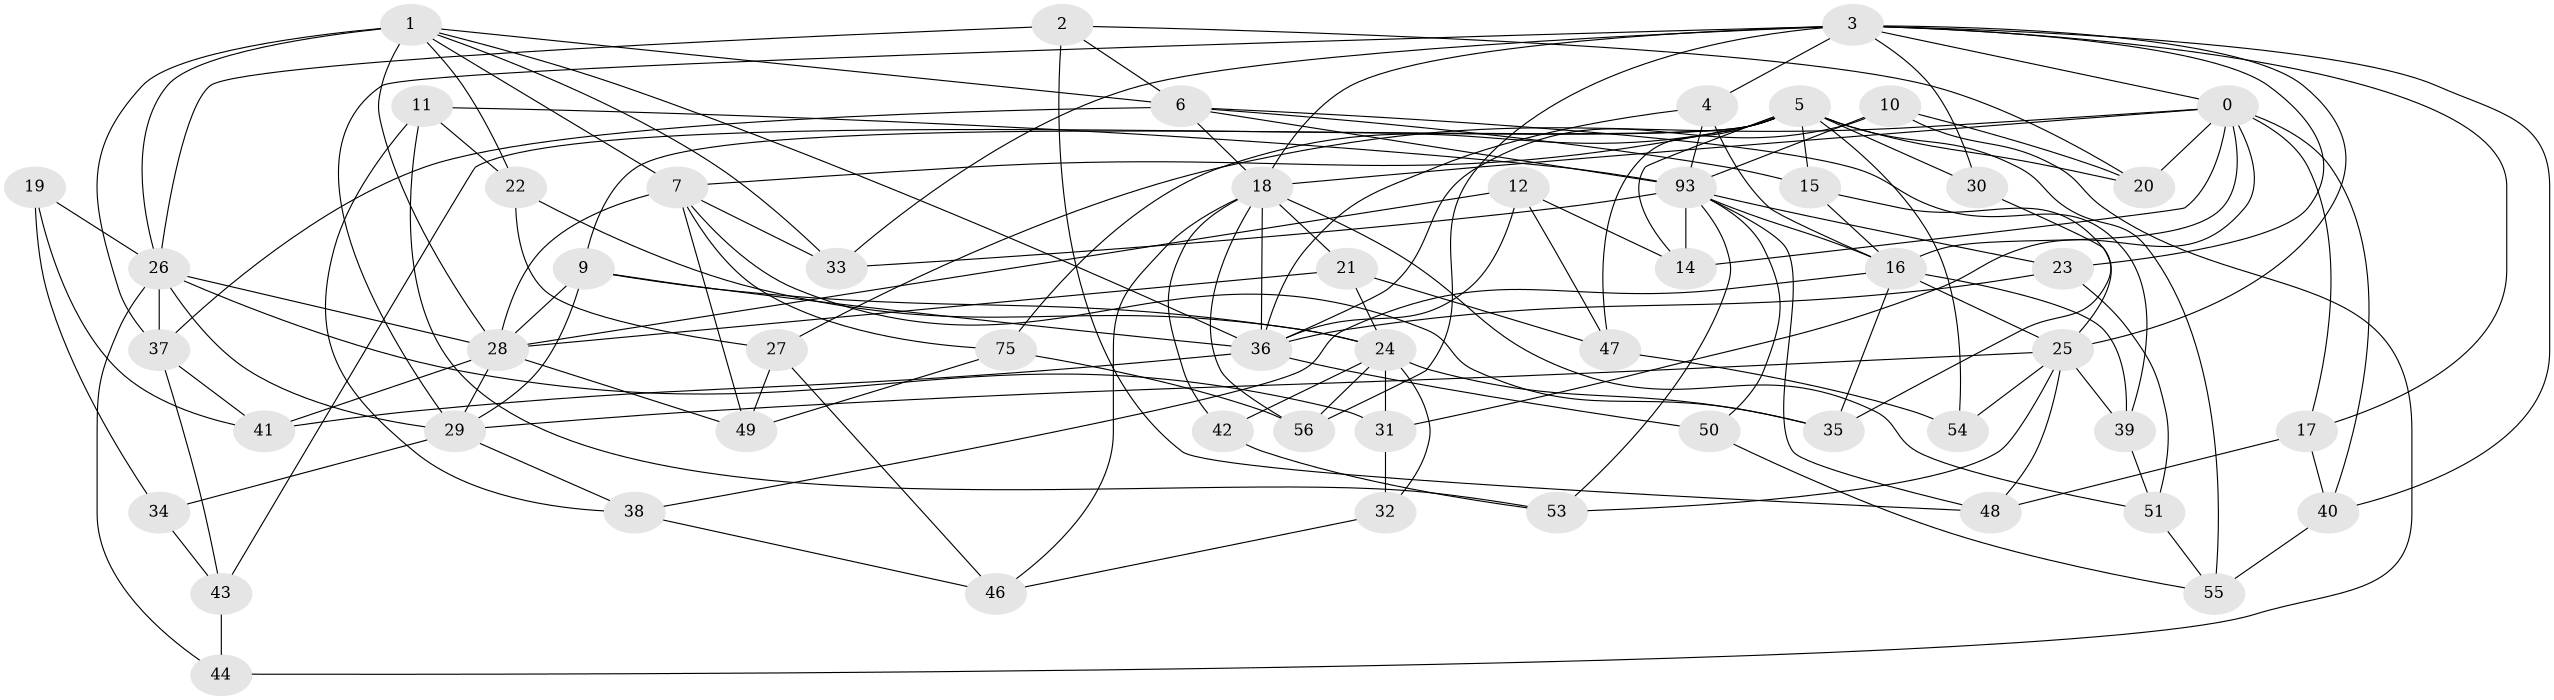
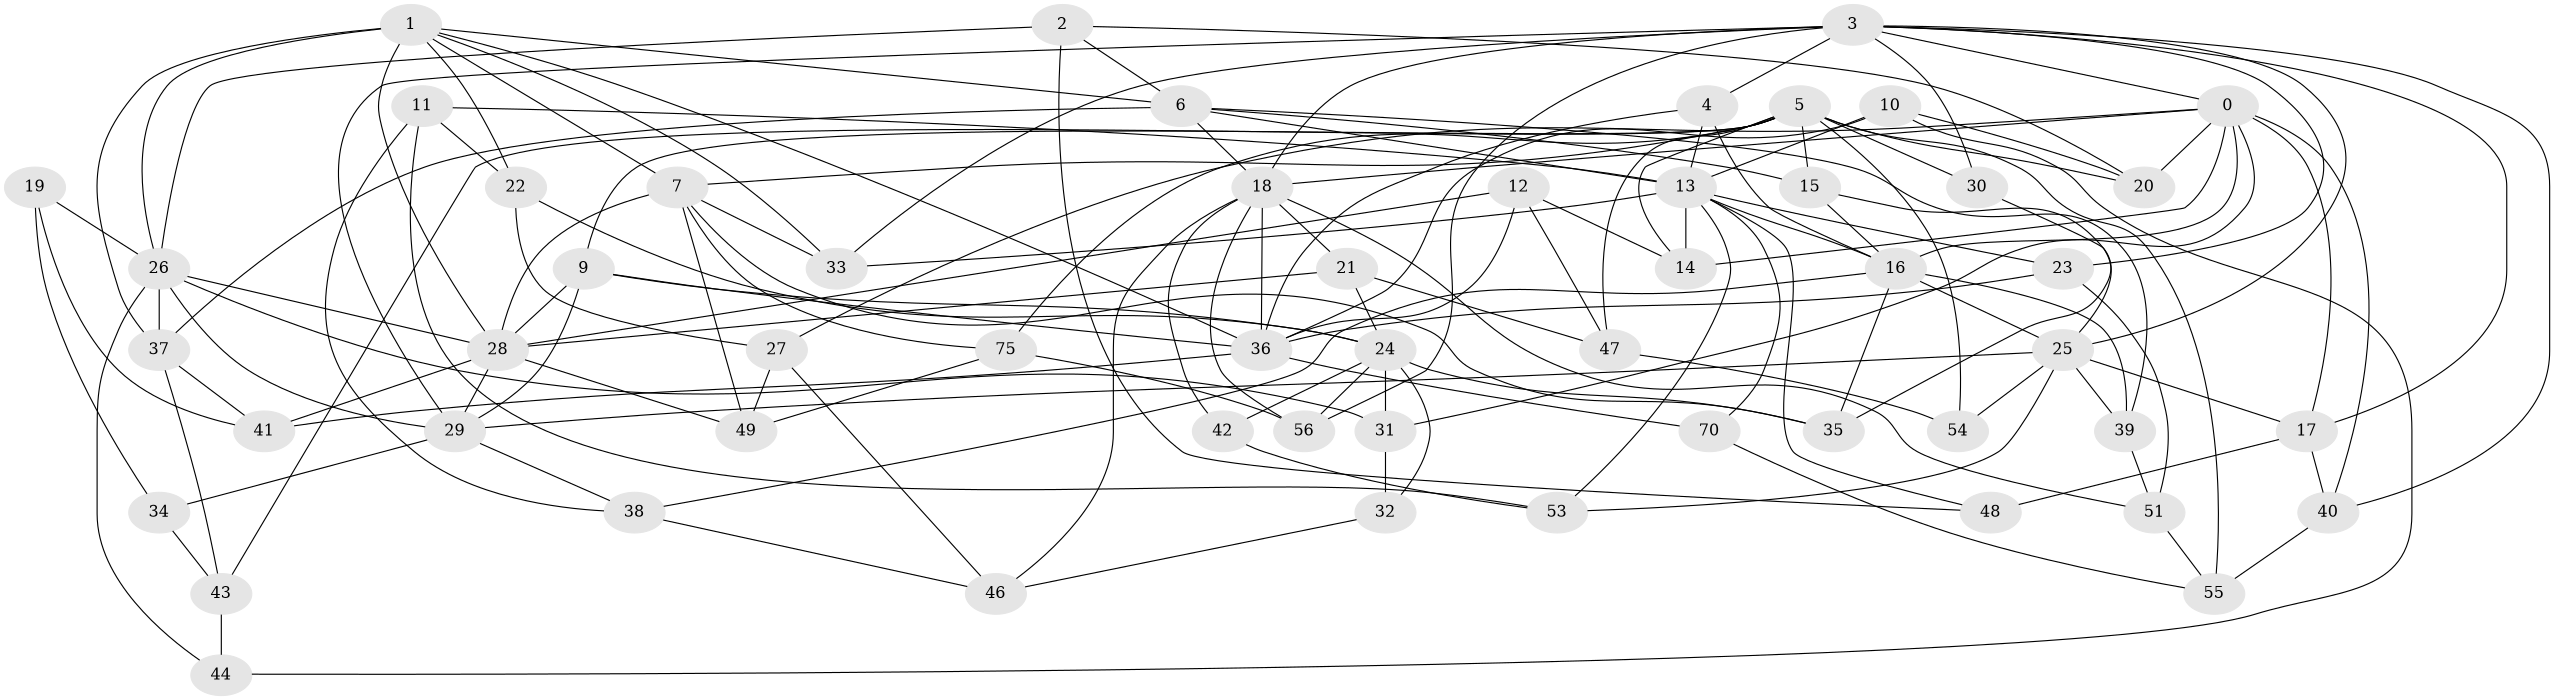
(1686, 187) -> (1686, 187)
(1710, 431) -> (1710, 431)
(2042, 437) -> (2185, 391)
